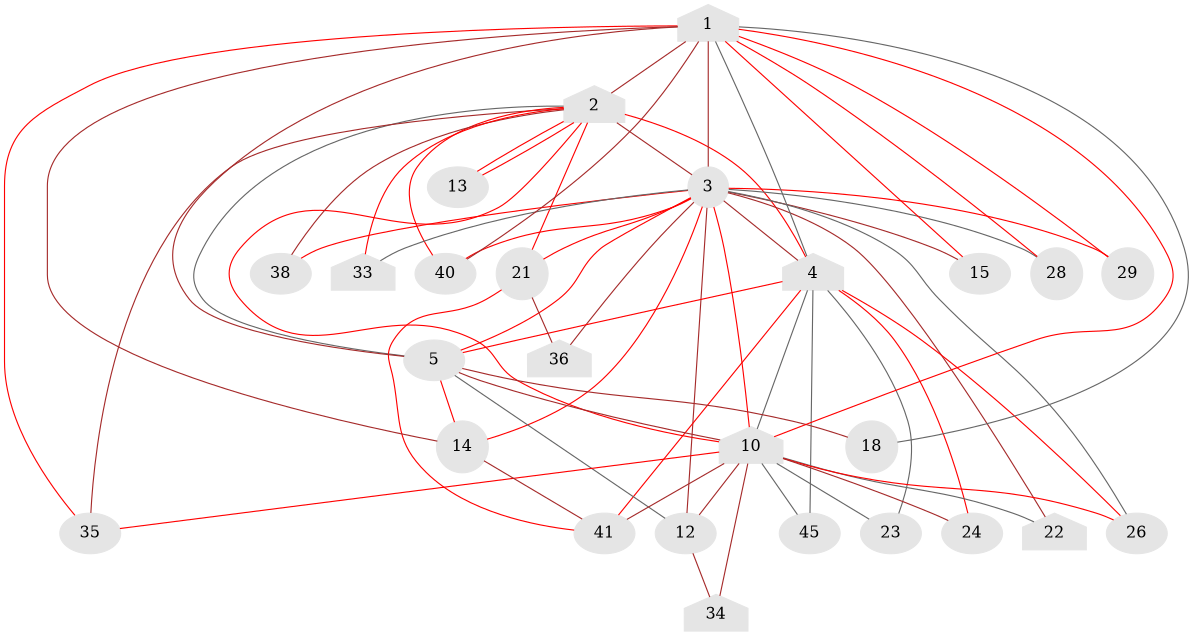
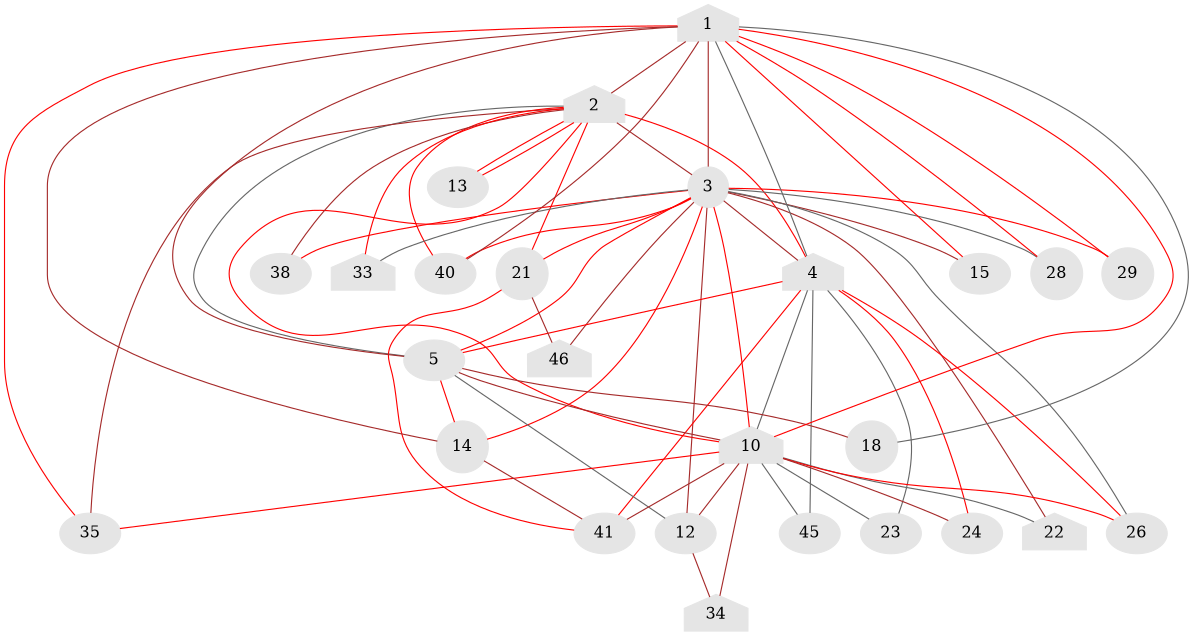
(559, 360) -> (559, 360)
